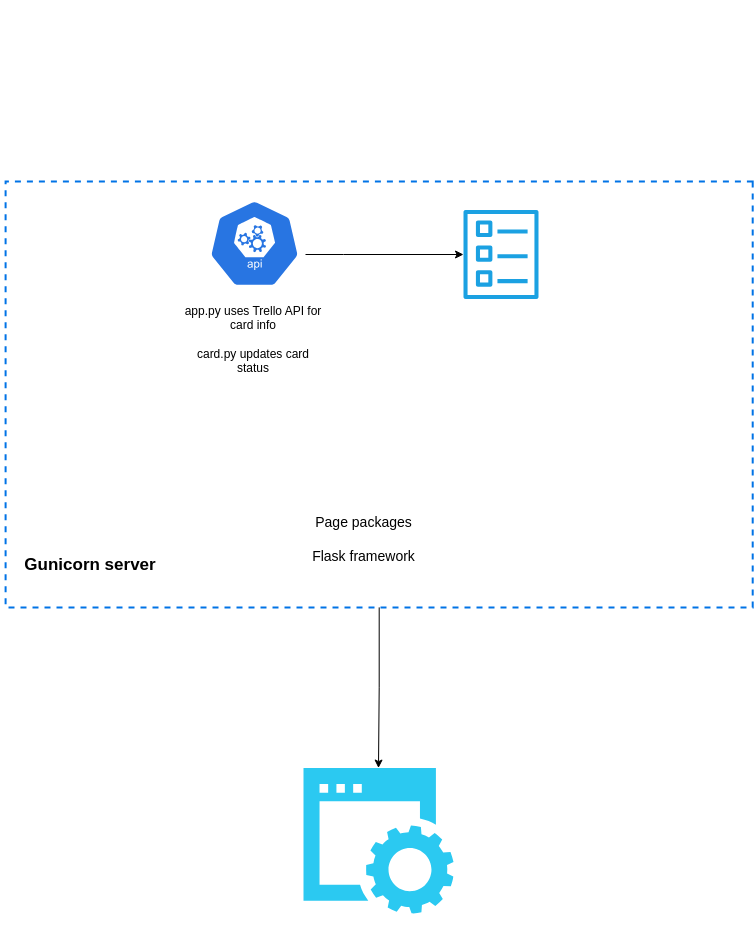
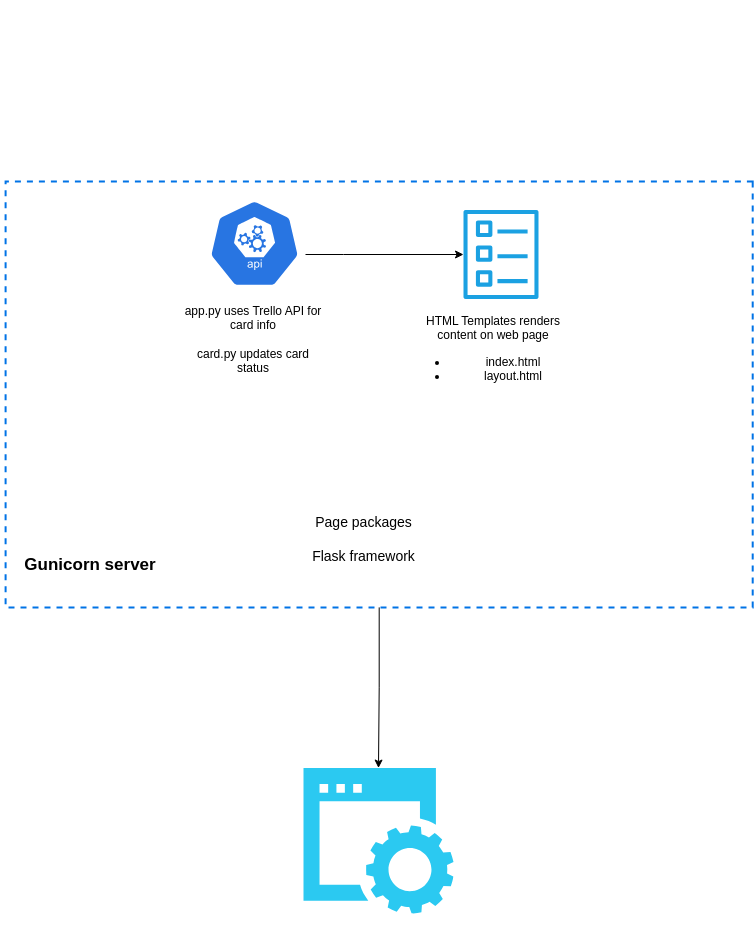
none -> (494, 355)
